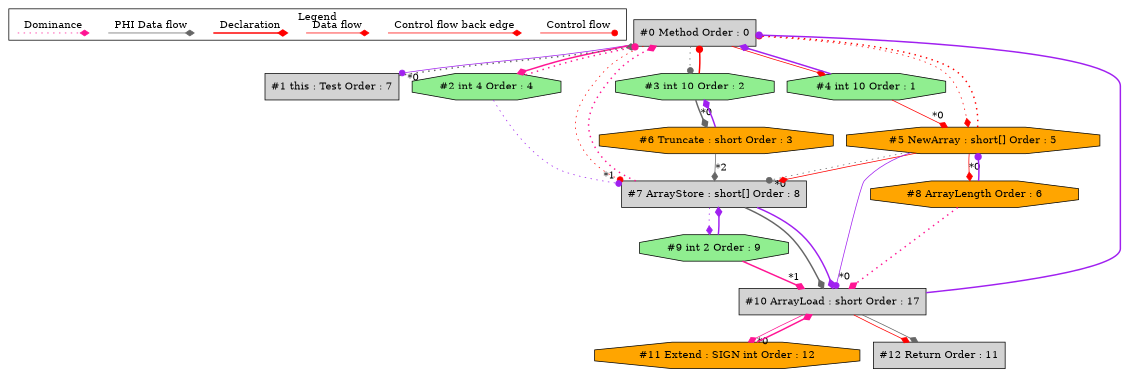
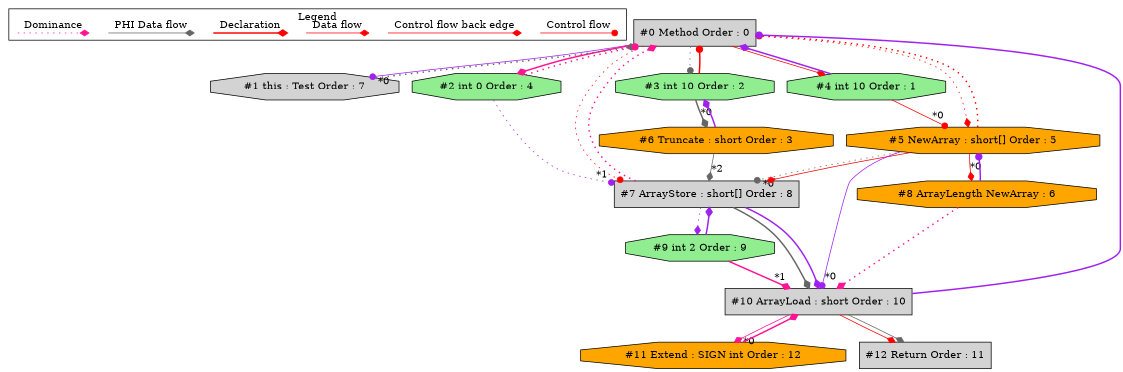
(332, 87) -> (305, 87)
(487, 87) -> (487, 87)
(916, 112) -> (917, 112)
(975, 194) -> (977, 194)
(833, 302) -> (819, 302)
